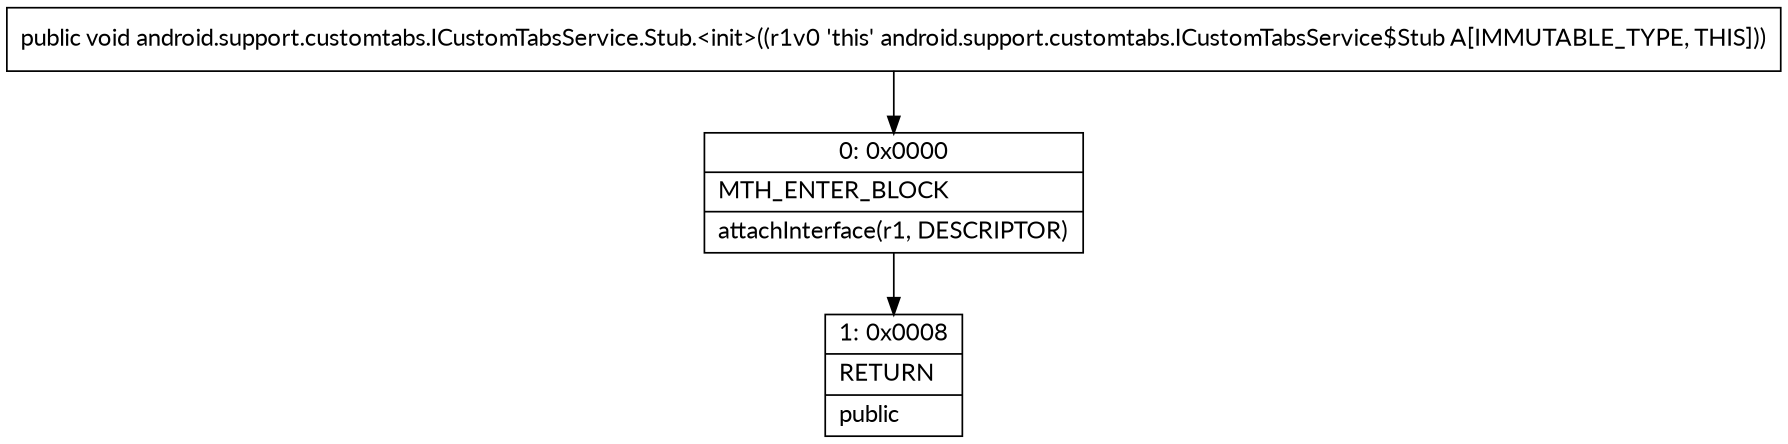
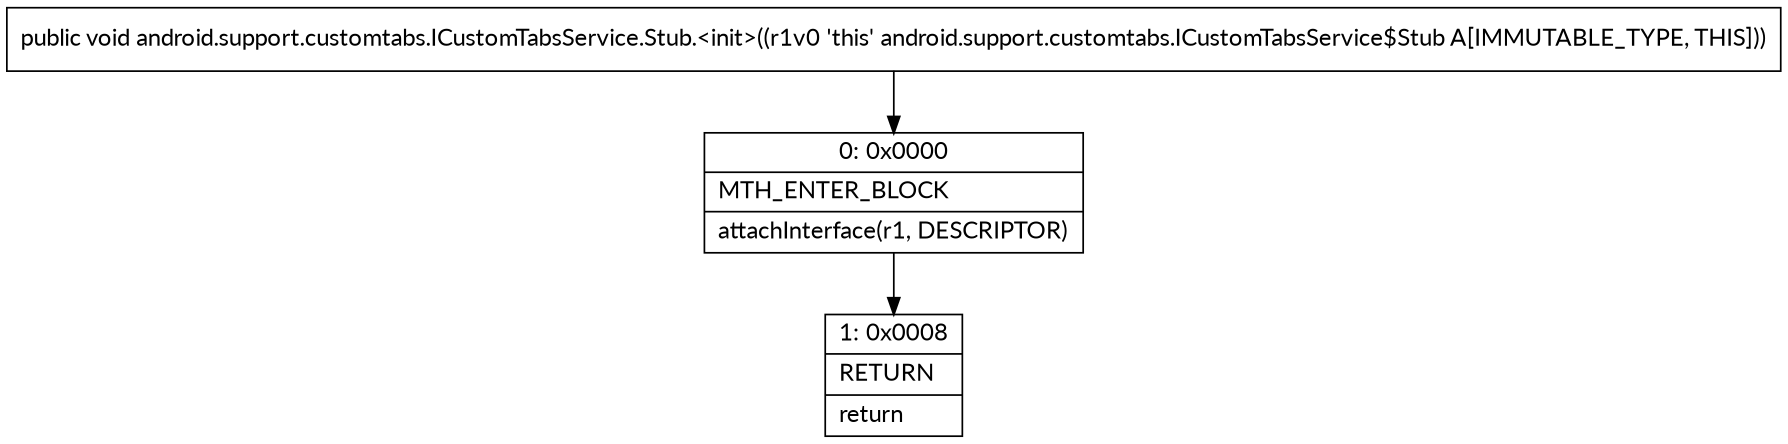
(870, 415) -> (872, 415)
